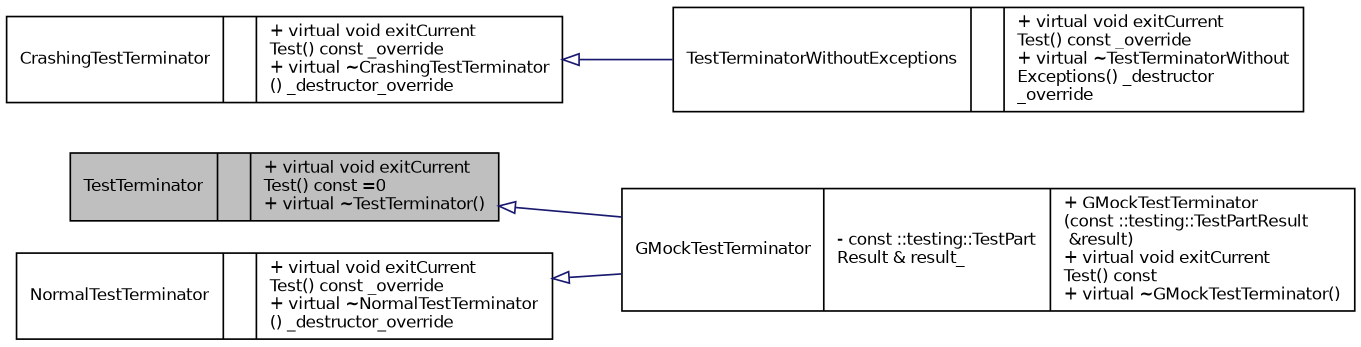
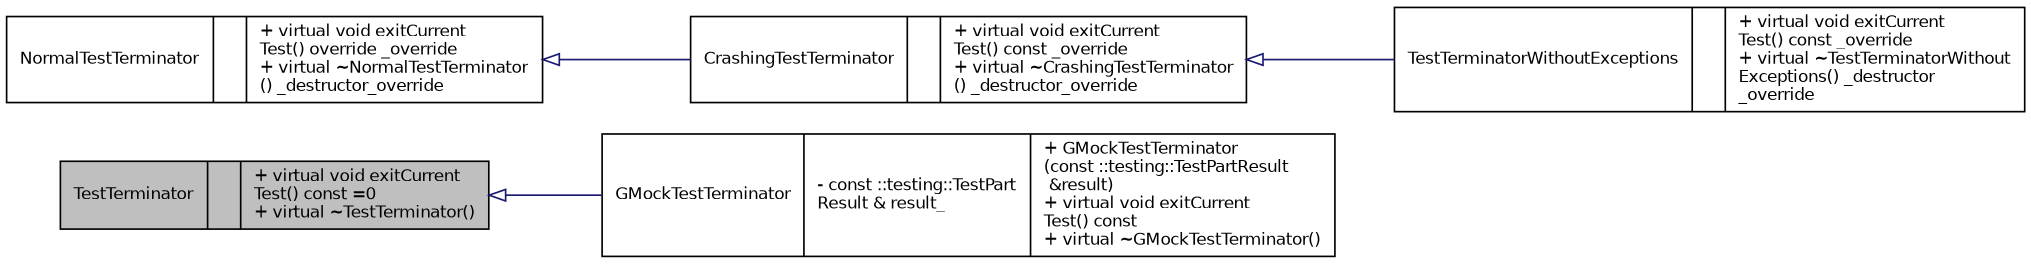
(595, 276) -> (625, 60)
(357, 286) -> (359, 50)
